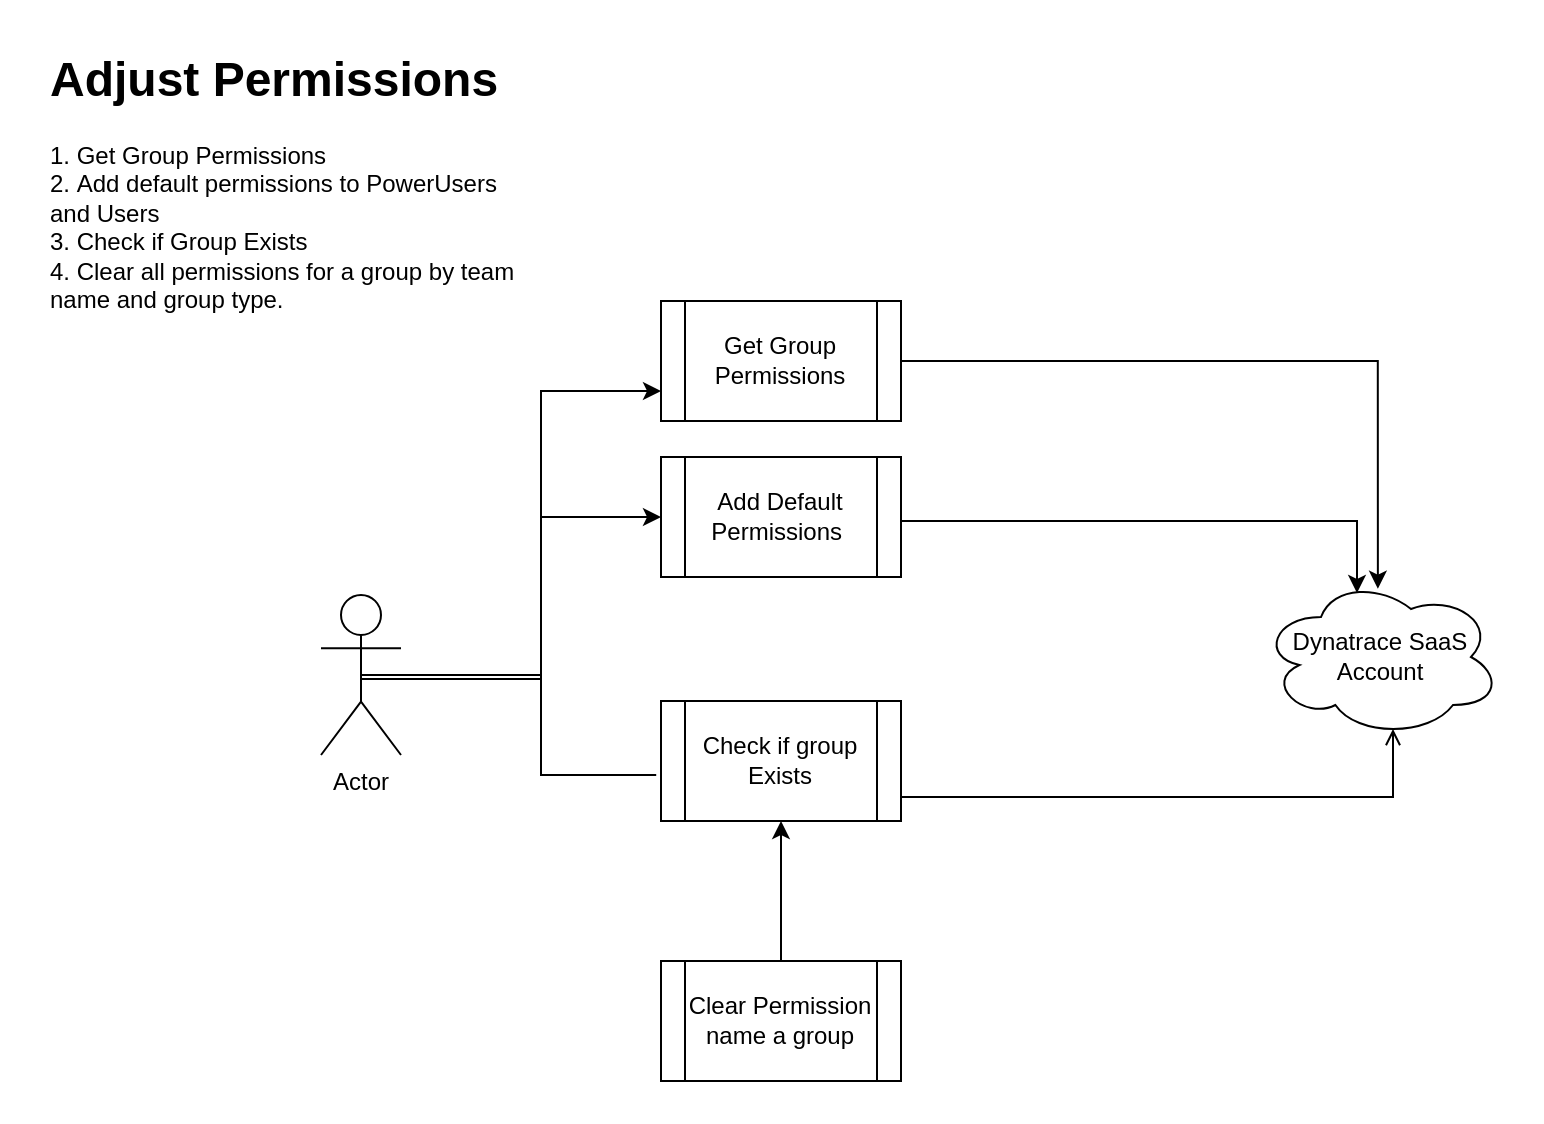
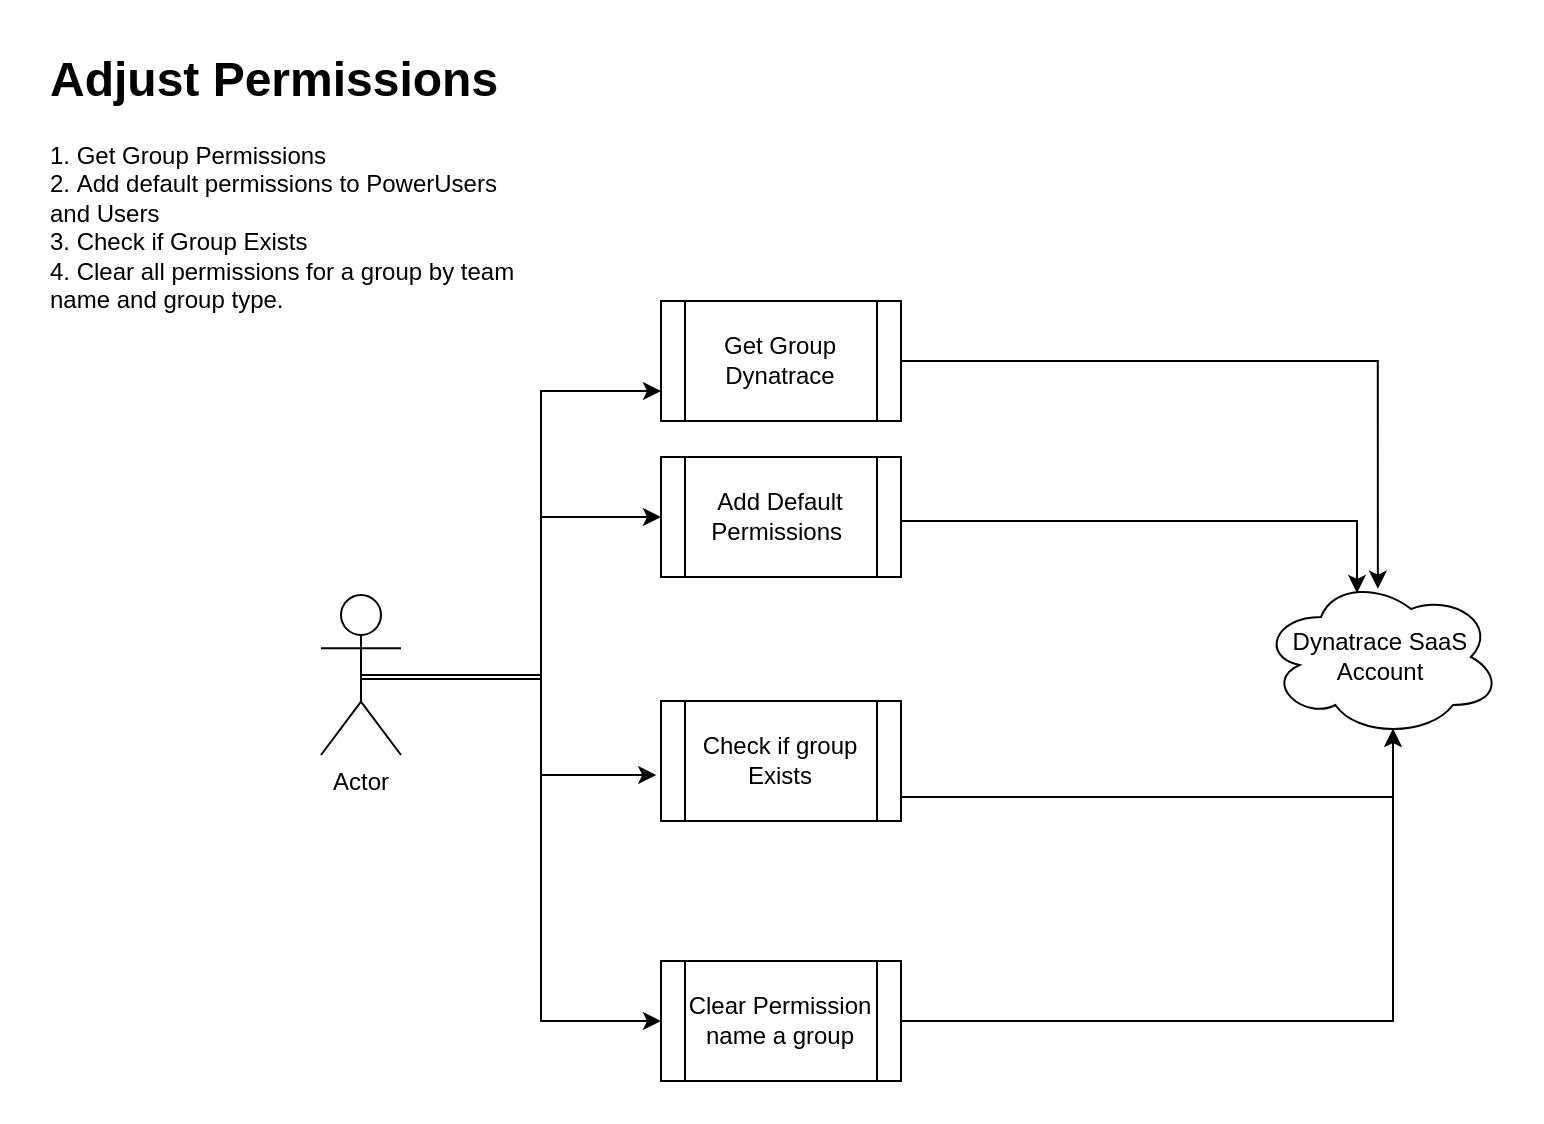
(781, 361) -> (781, 361)
(647, 775) -> (641, 775)
(781, 898) -> (1257, 1021)
none -> (541, 953)
